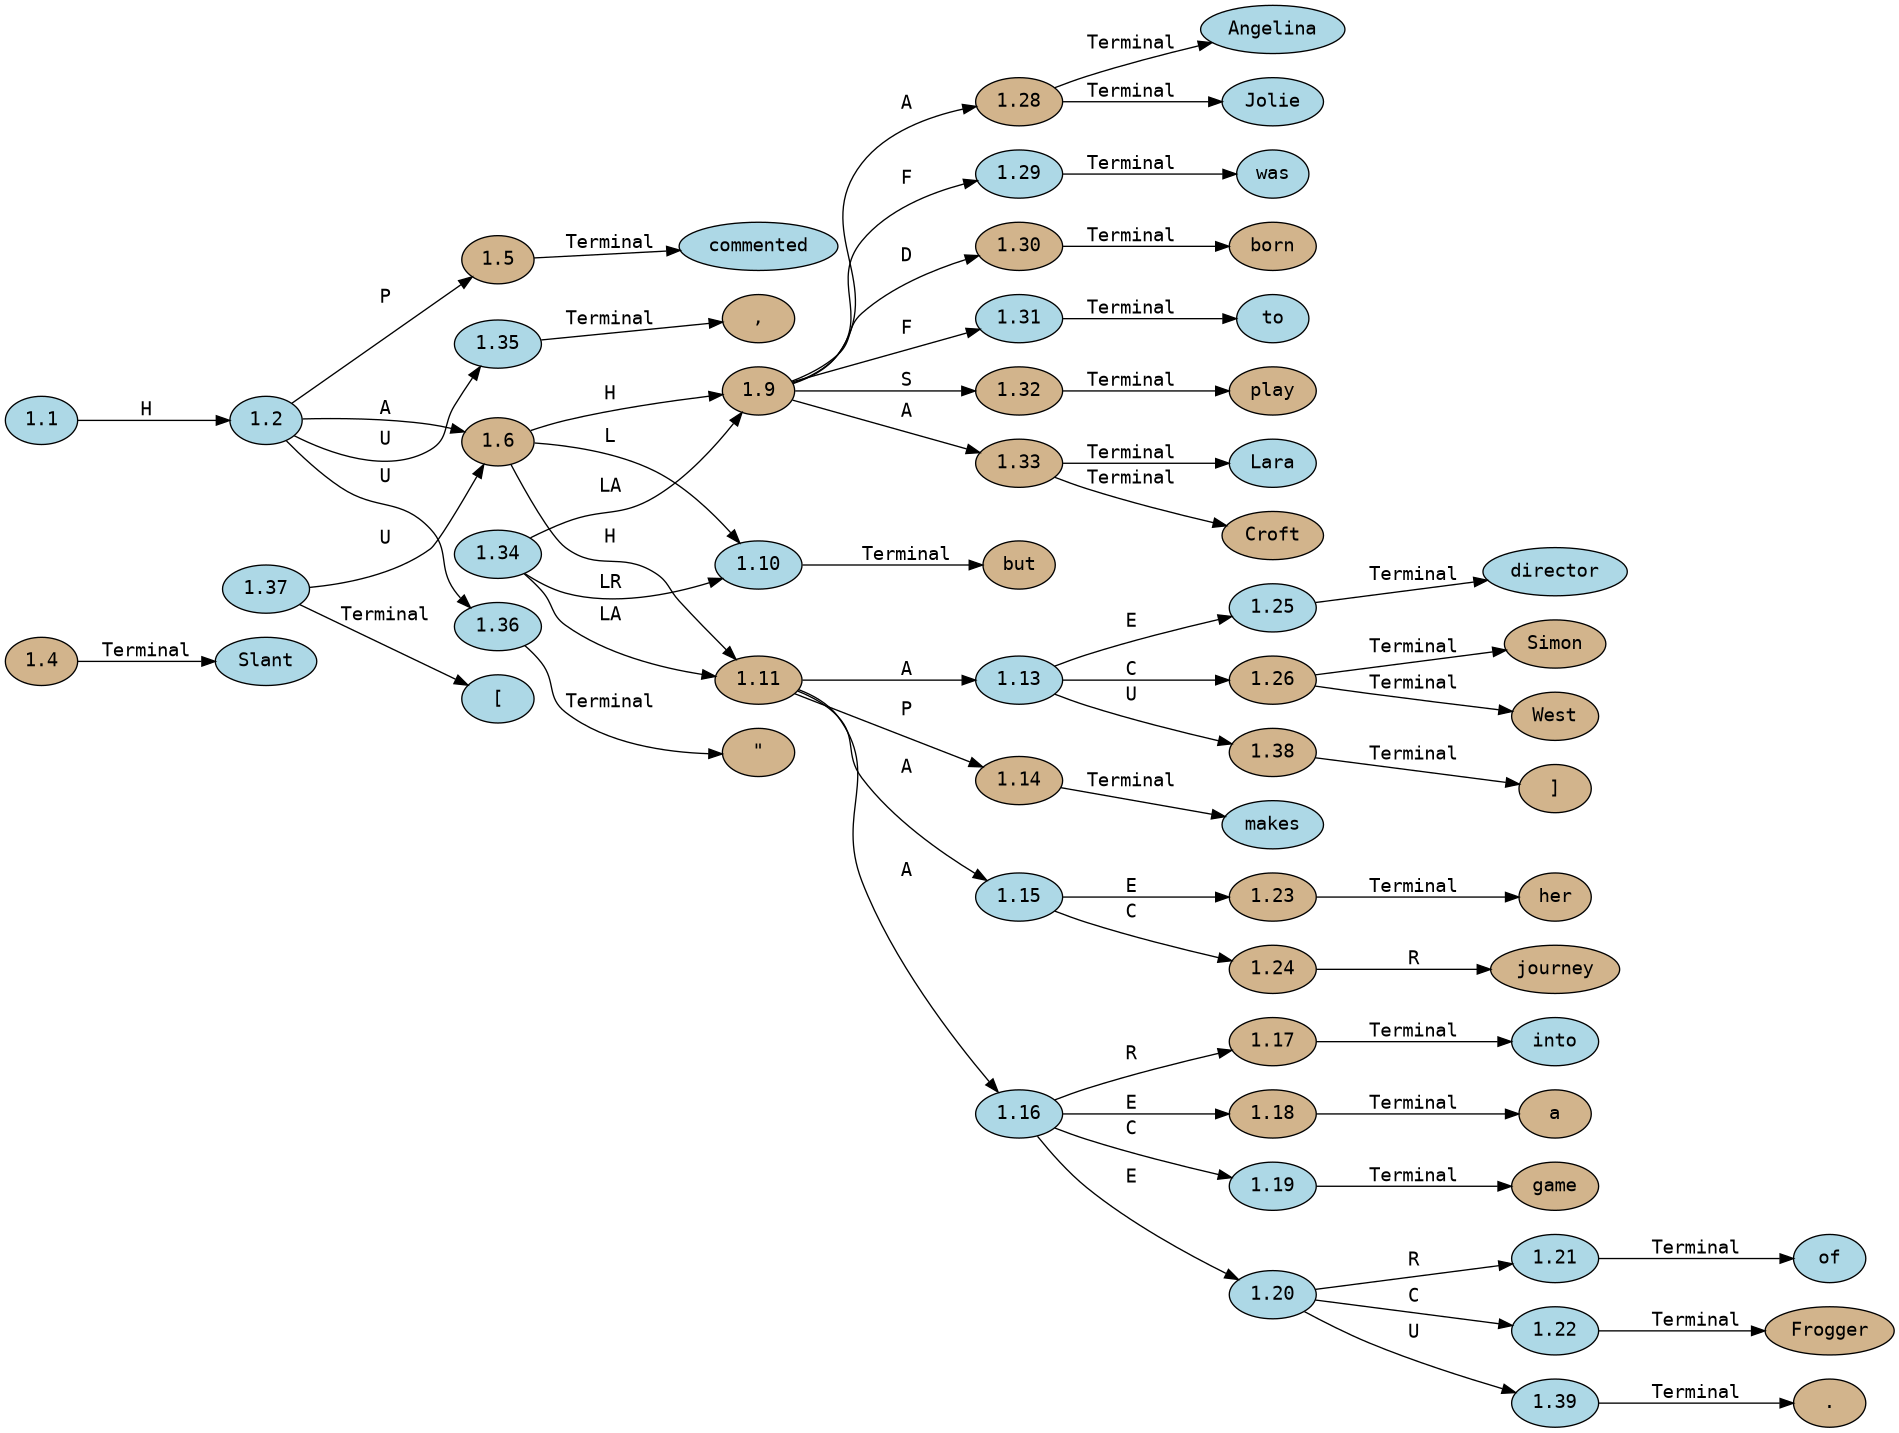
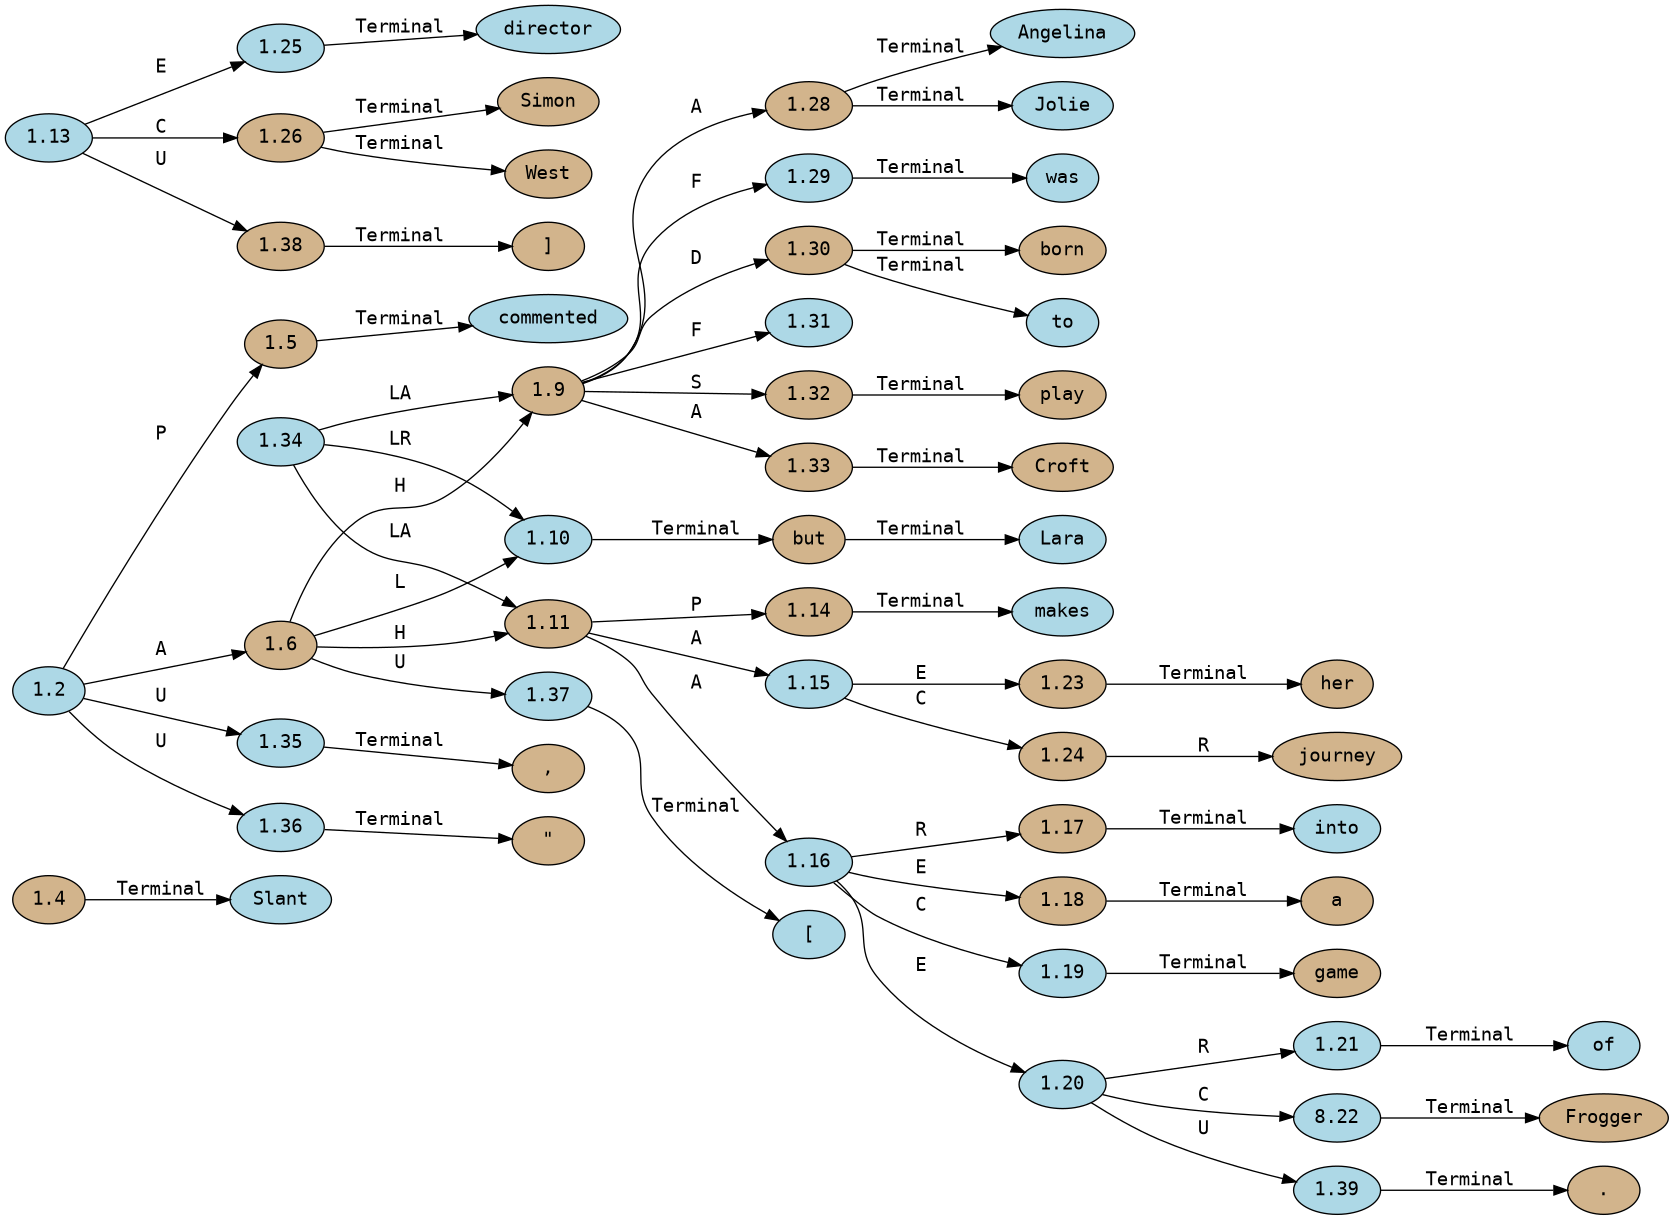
(1143, 319) -> (929, 291)
(42, 420) -> none
(1139, 463) -> (925, 540)
(412, 560) -> (400, 683)
(882, 680) -> none
(1555, 1331) -> (1337, 1118)
